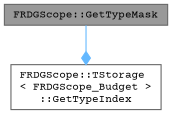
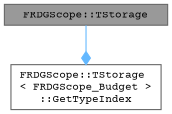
(86, 15) -> (86, 15)
